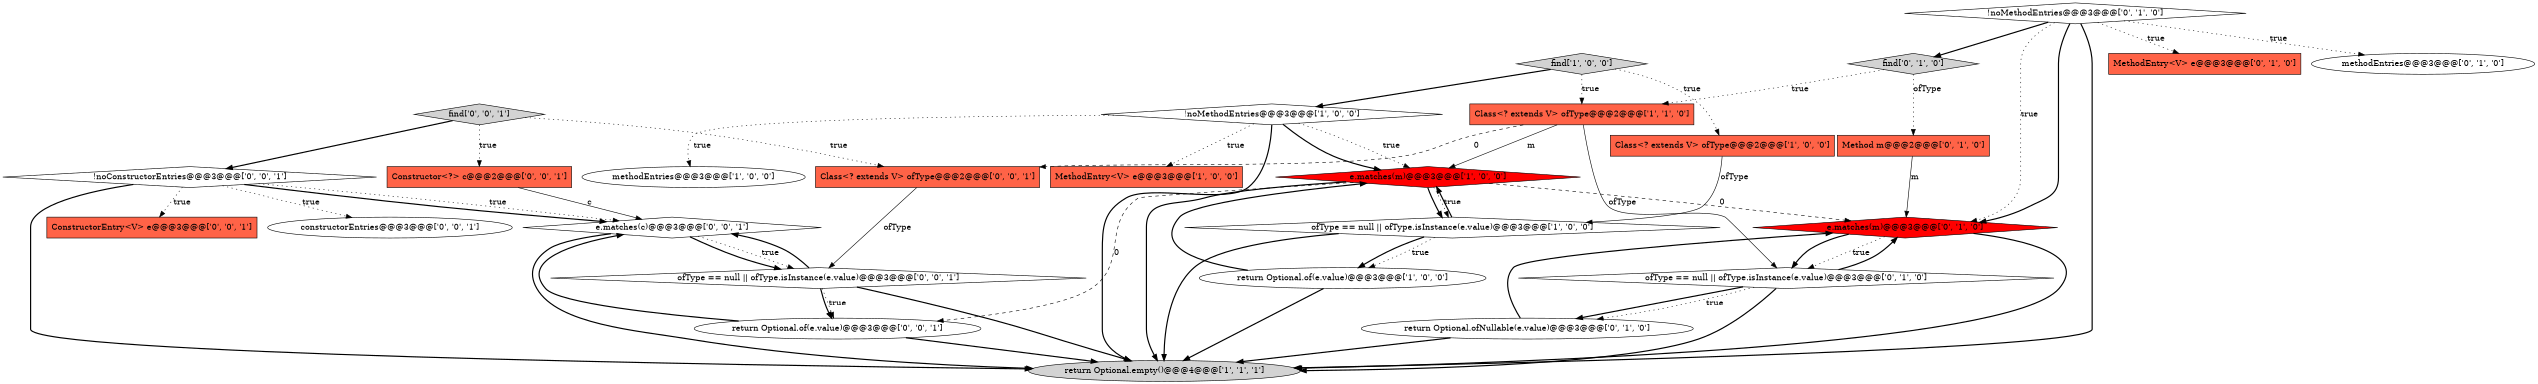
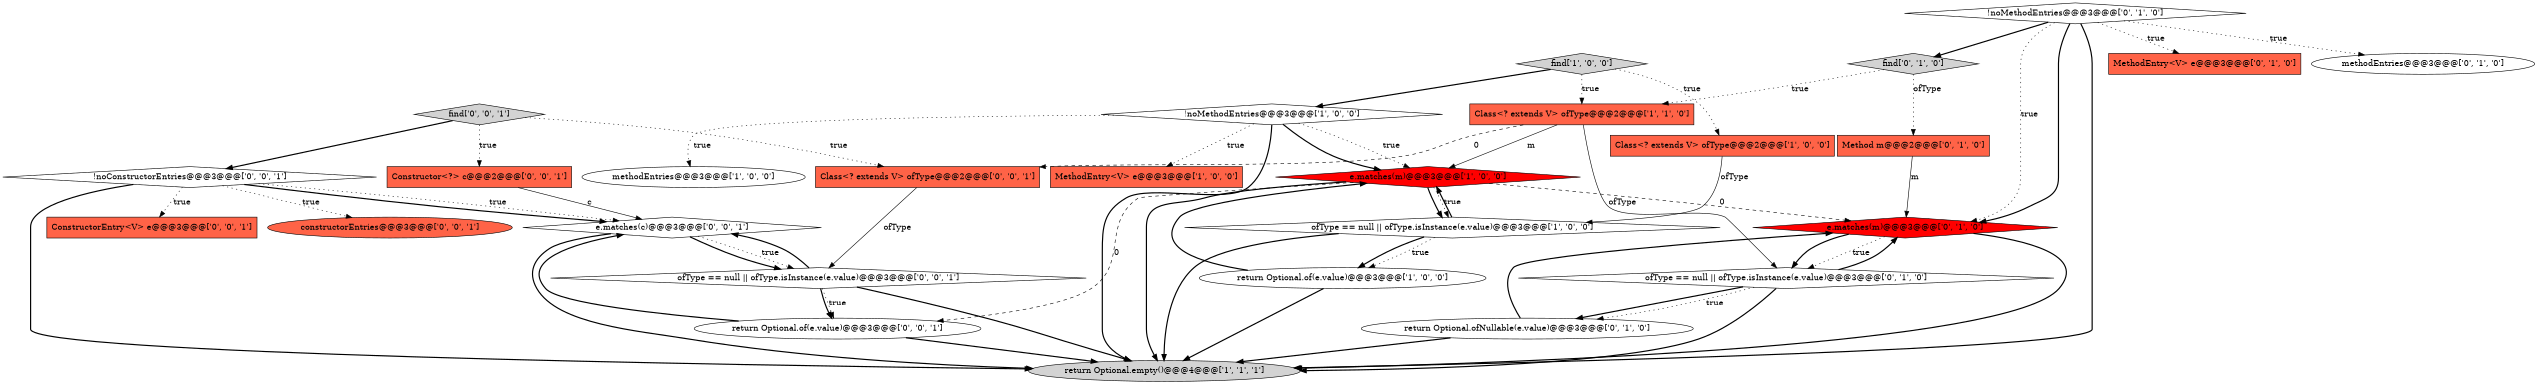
(390, 228) -> (390, 228)
